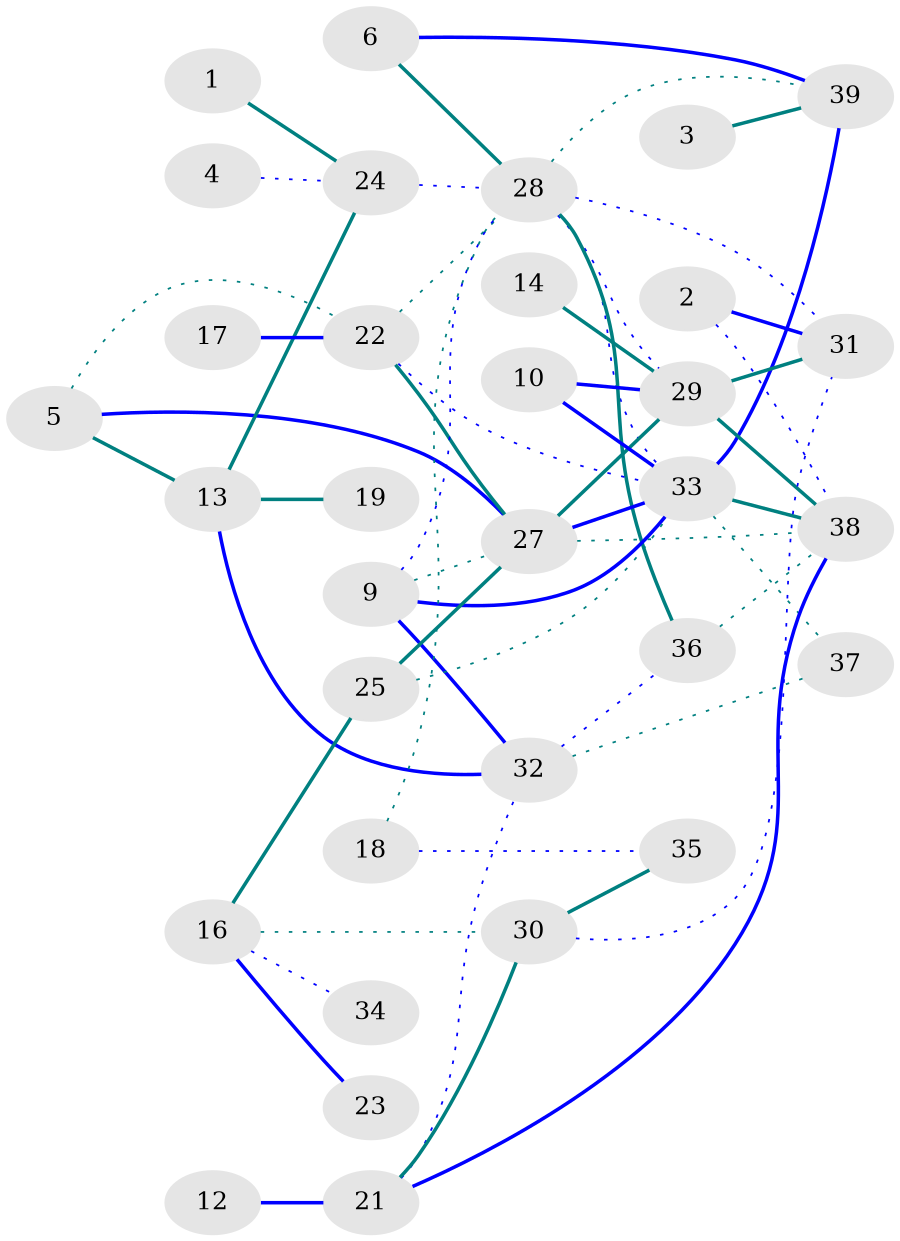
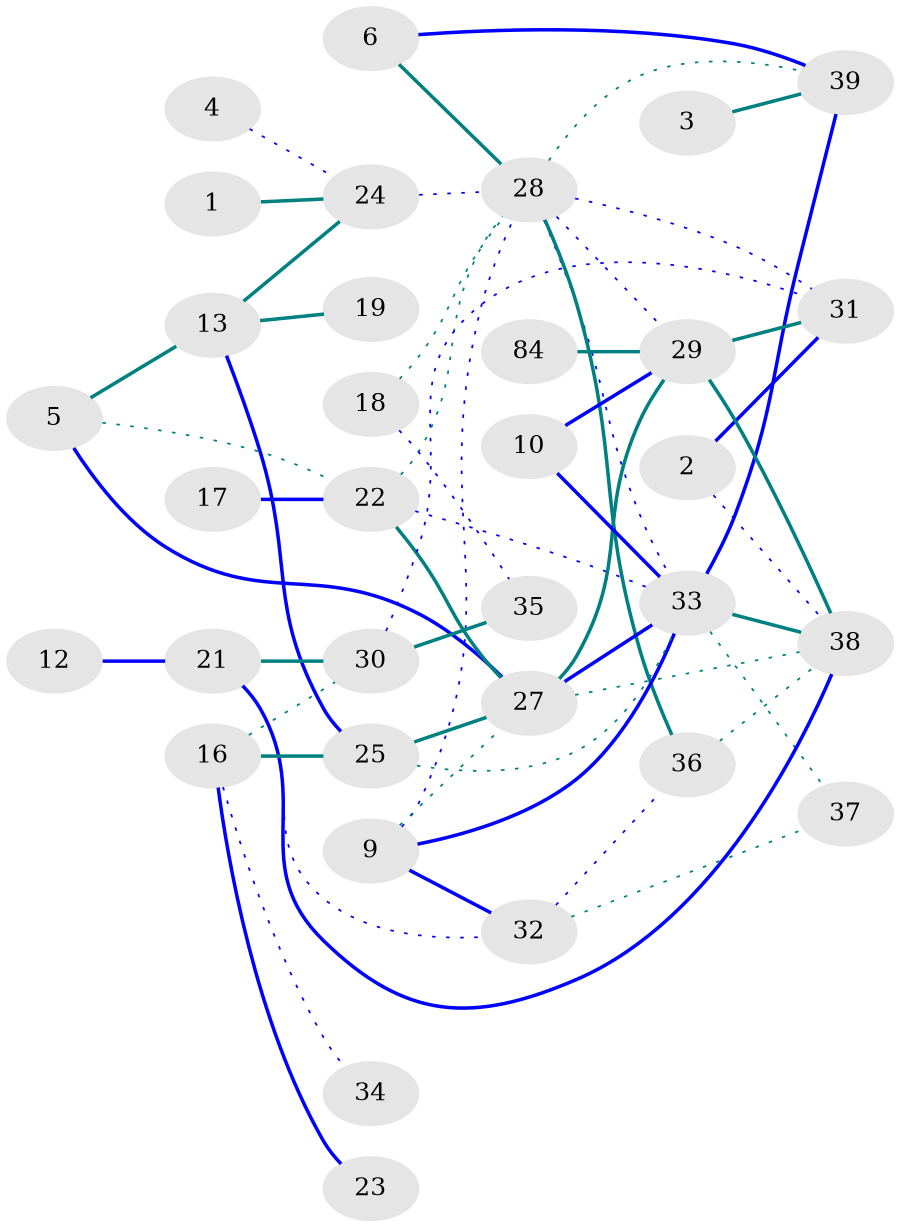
(529, 285) -> (529, 352)
(298, 713) -> (279, 546)
